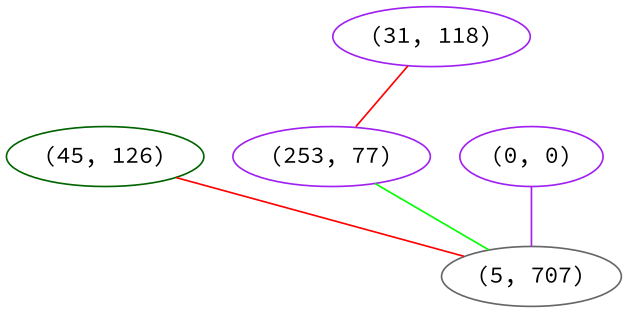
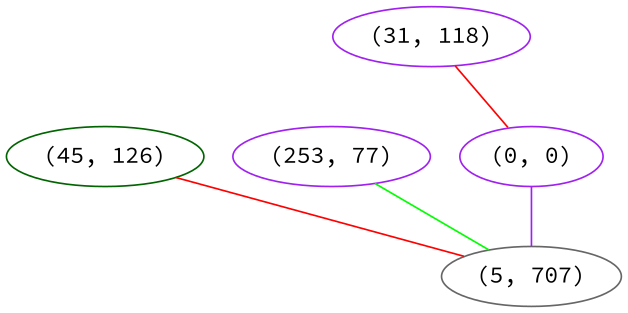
(382, 96) -> (482, 97)
